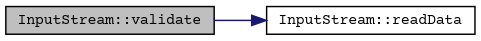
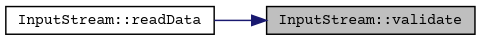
(233, 20) -> (233, 20)
